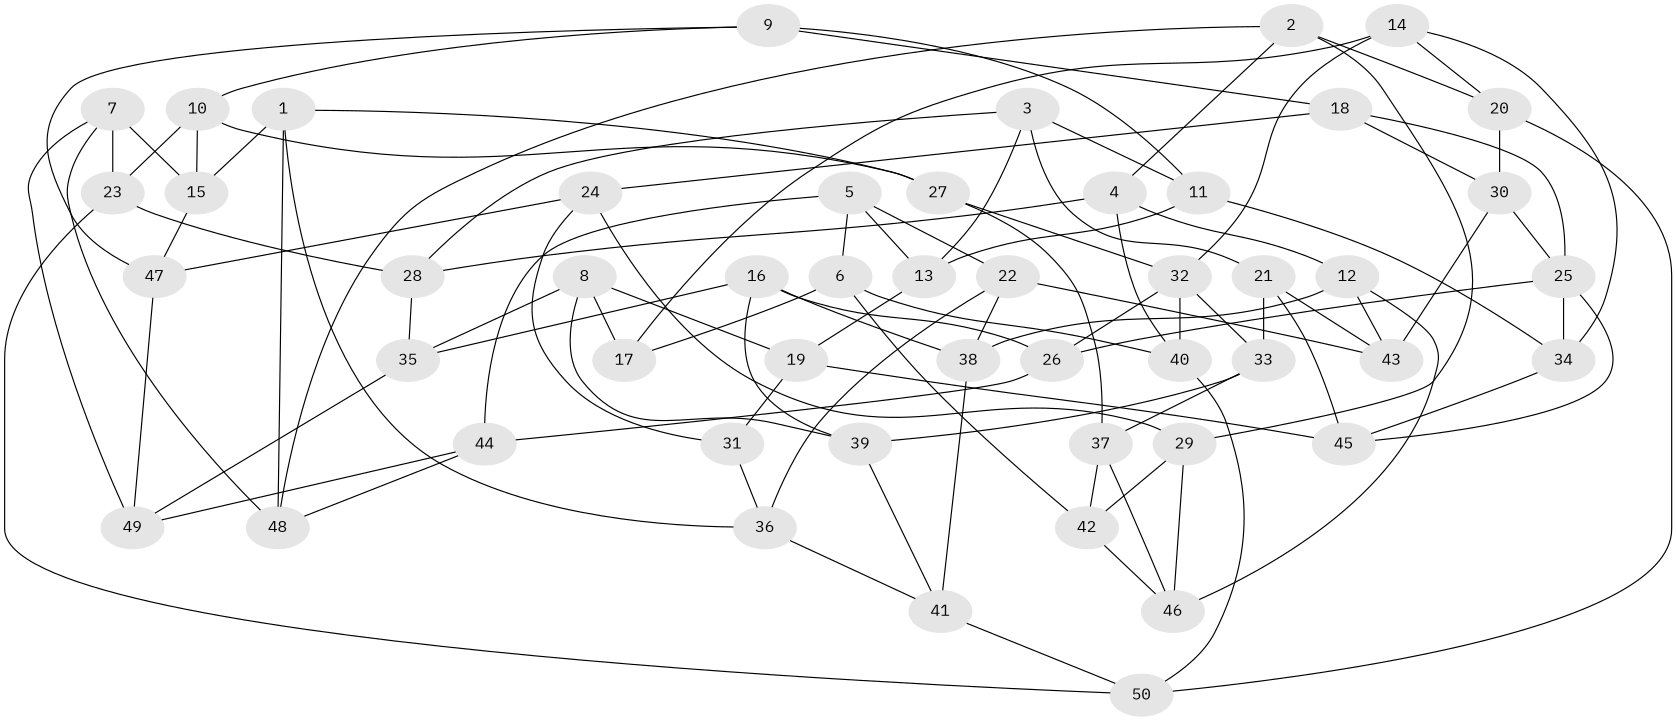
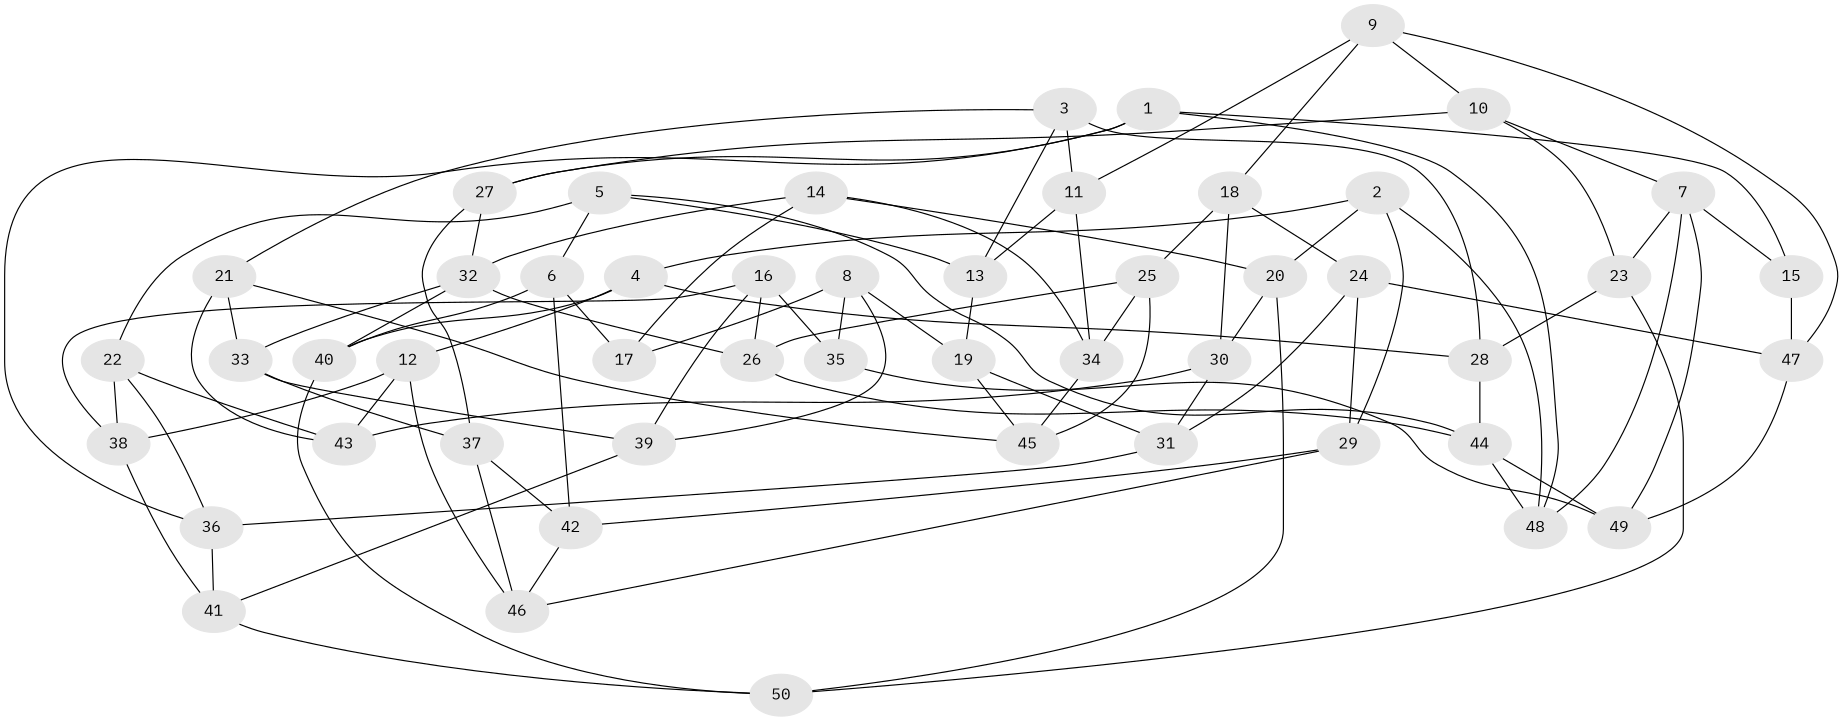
(197, 151) -> (1585, 153)
(1532, 235) -> (1193, 402)
(410, 319) -> (1480, 402)
